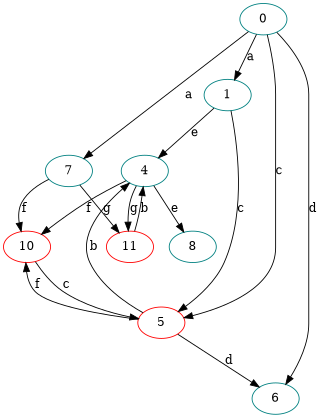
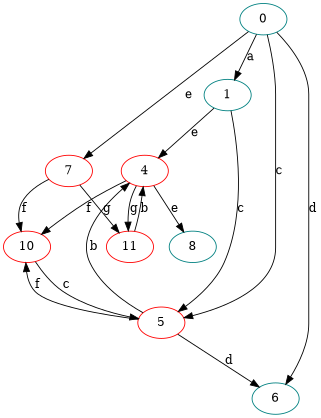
(189, 95) -> (189, 95)
(69, 171) -> (69, 171)
(145, 171) -> (145, 171)
